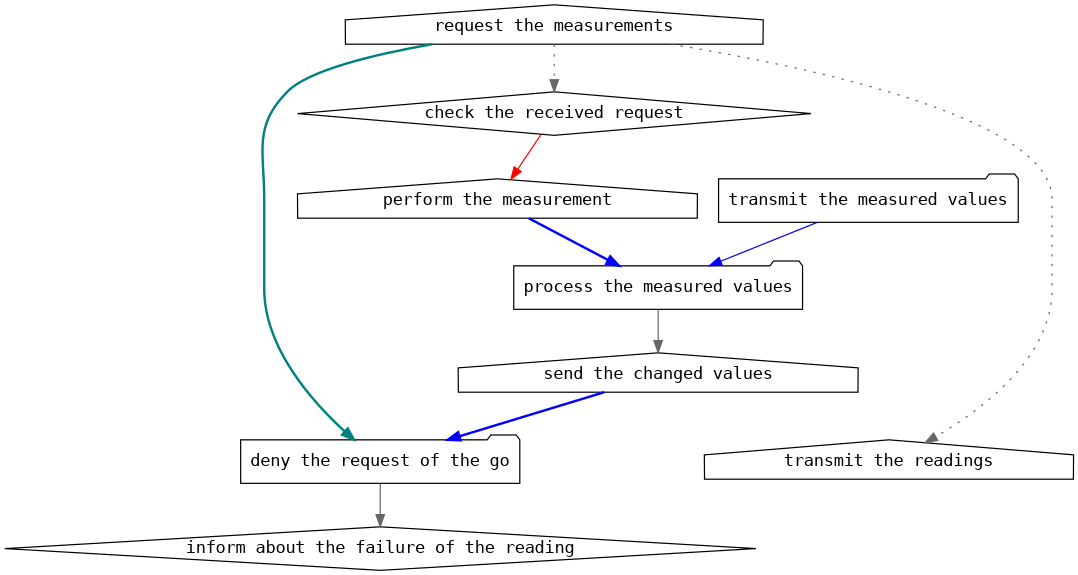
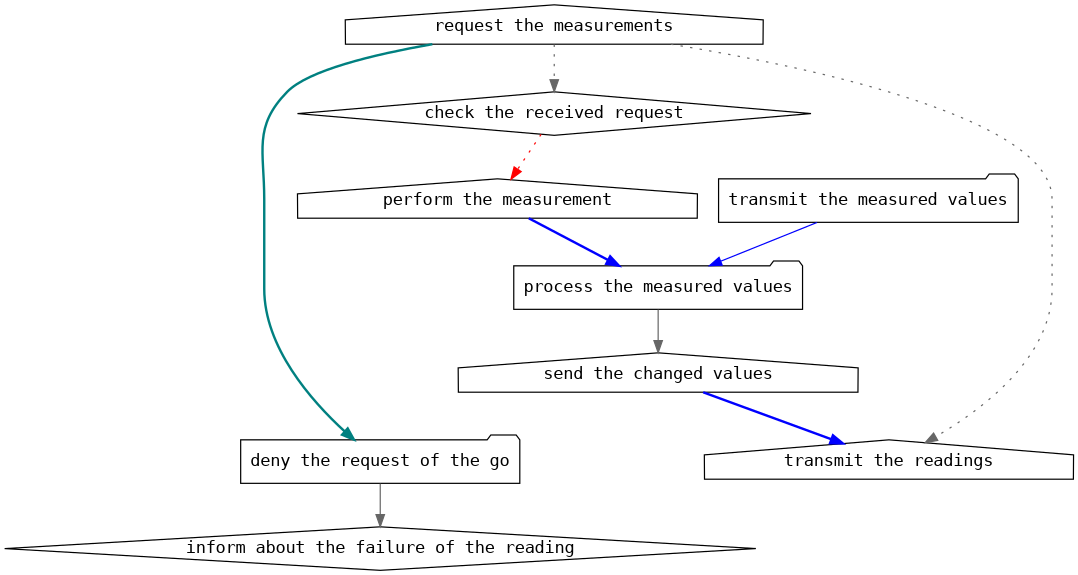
(529, 152) -> (529, 152)
(532, 414) -> (767, 416)
